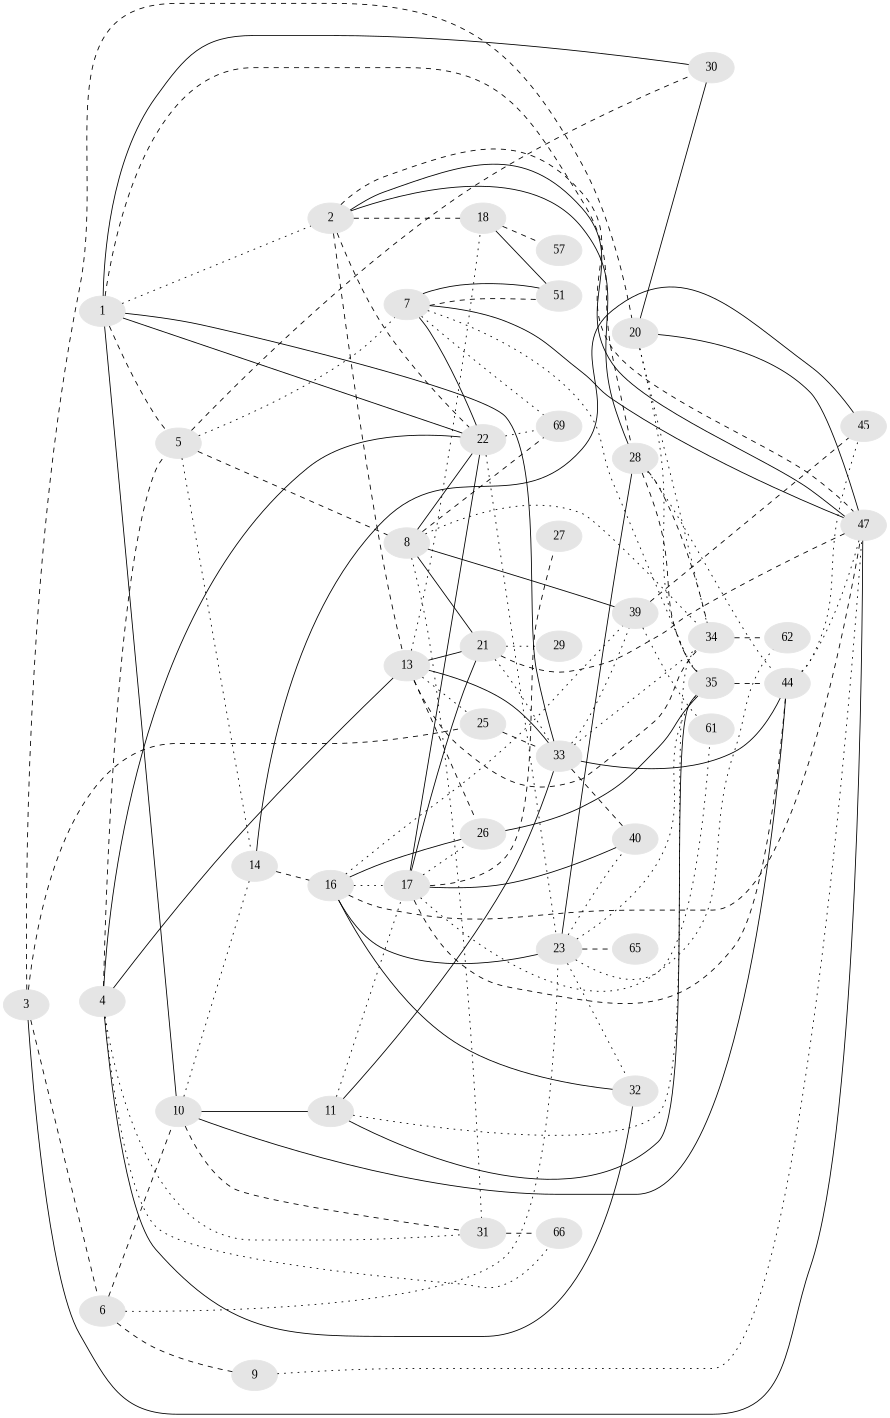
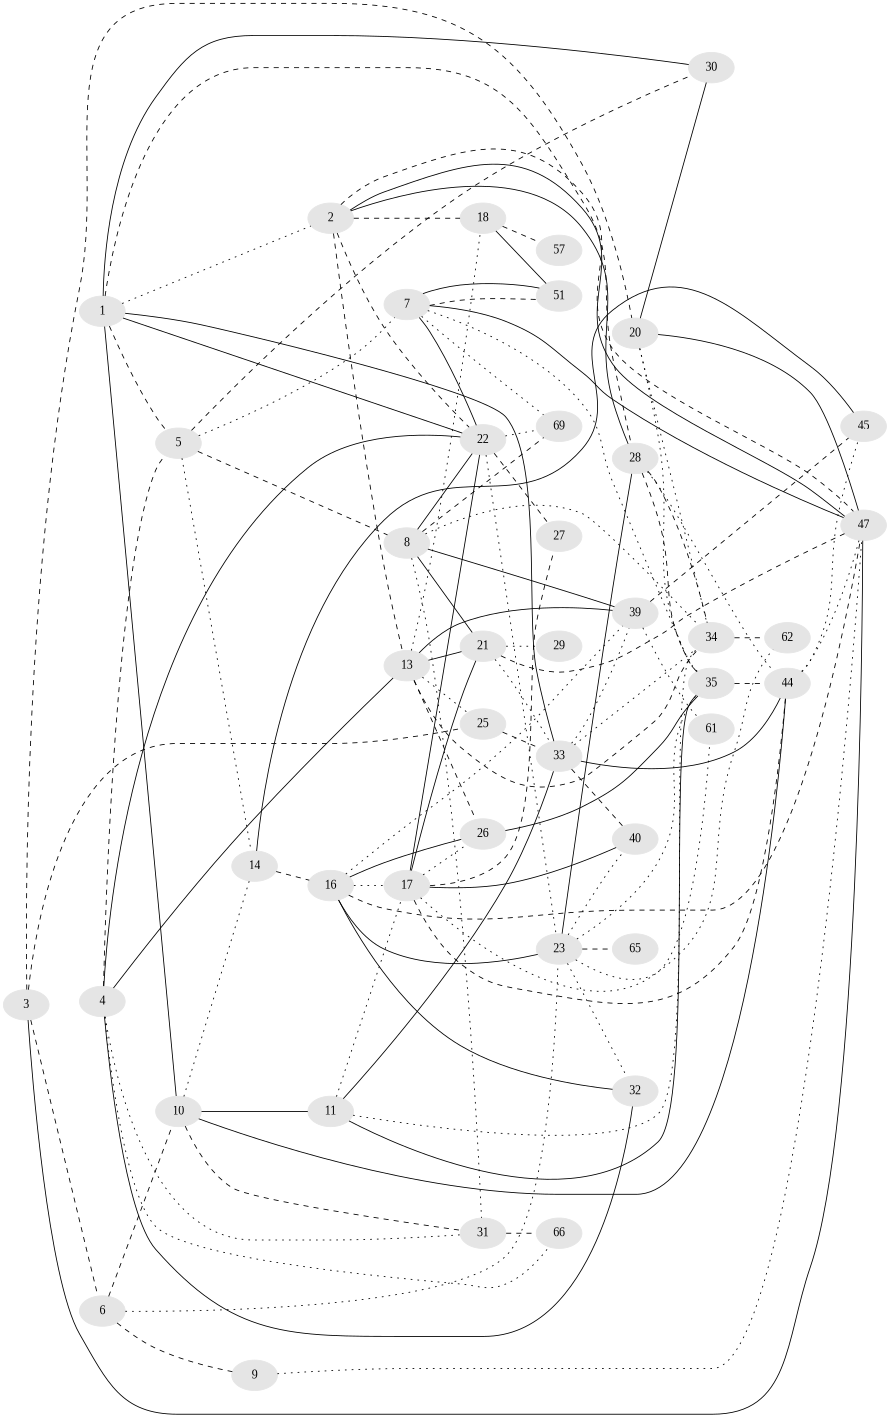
none -> (513, 478)
(496, 695) -> (515, 610)
